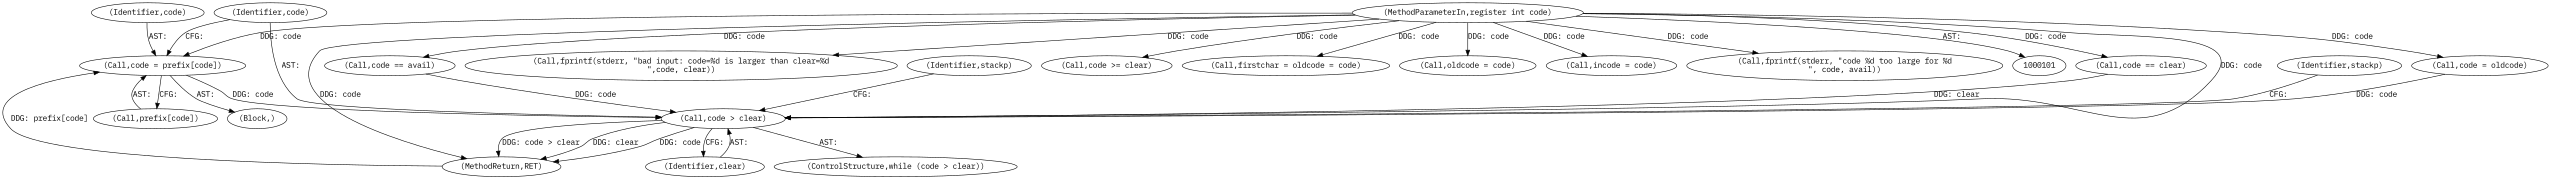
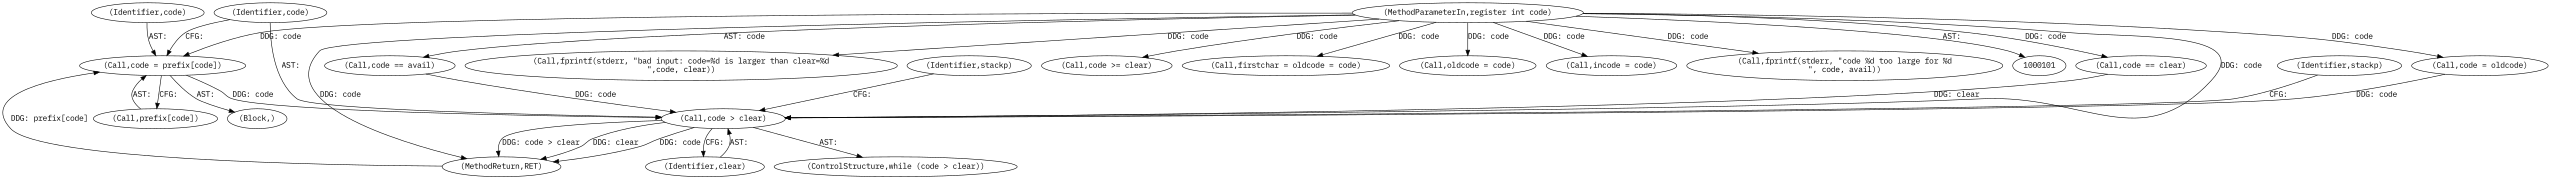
(744, 37) -> (744, 37)
